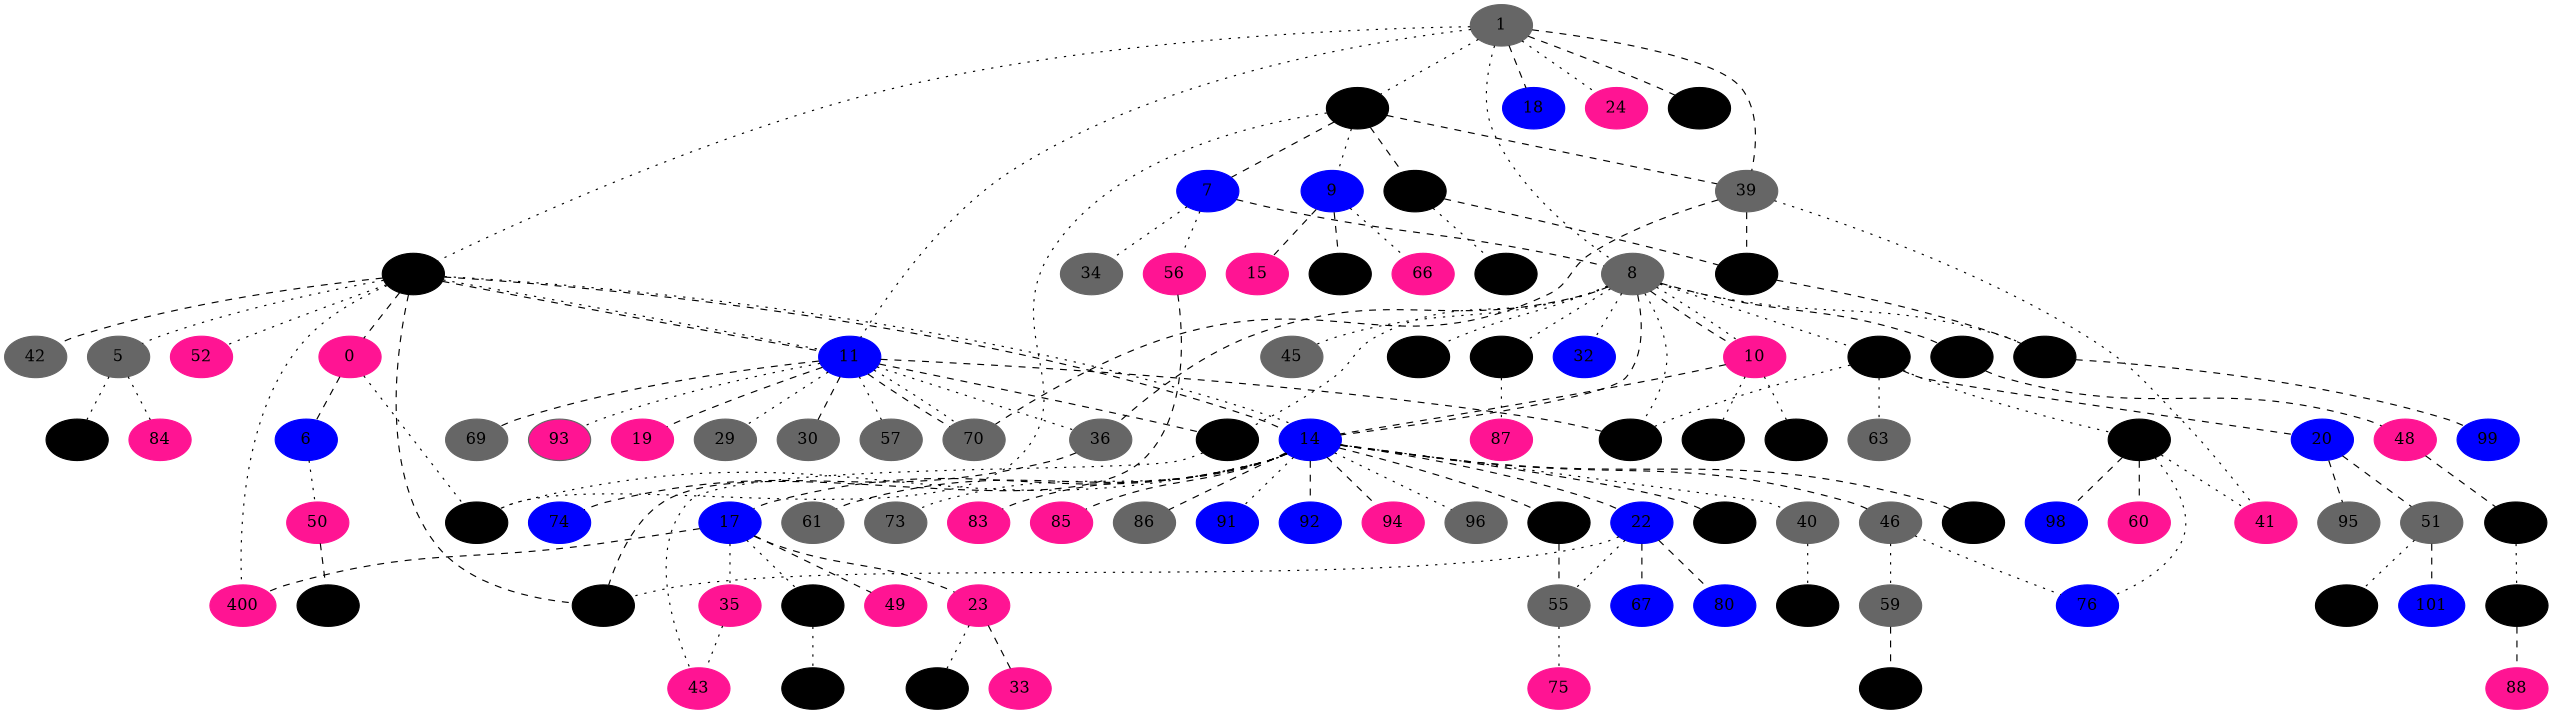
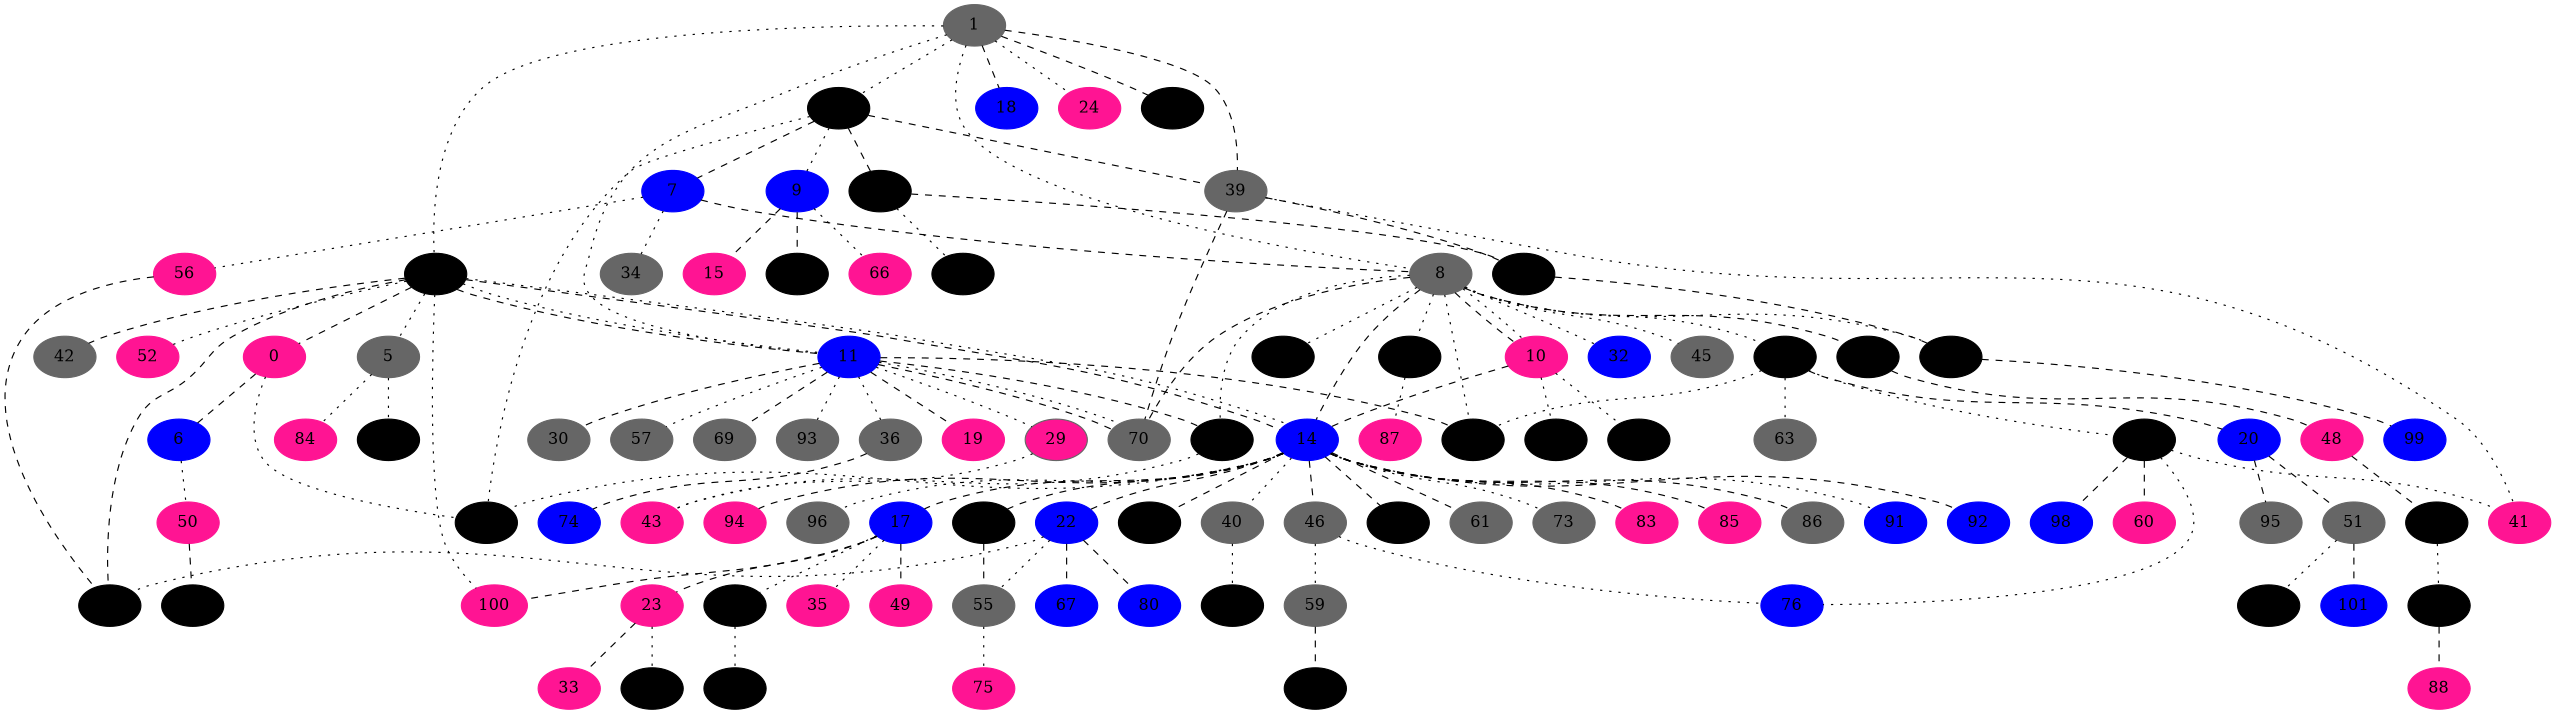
(1350, 312) -> (1252, 317)
(560, 440) -> (808, 440)
(725, 440) -> (1056, 440)
(243, 606) -> (494, 606)
(715, 647) -> (854, 481)
